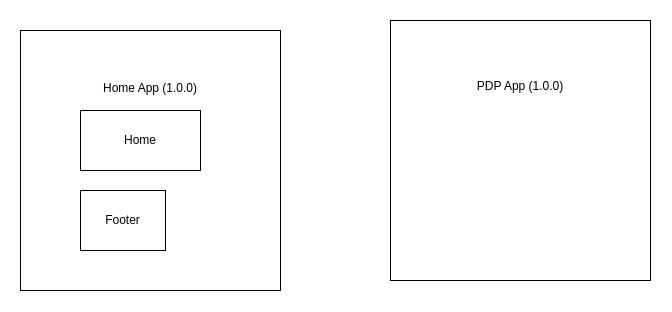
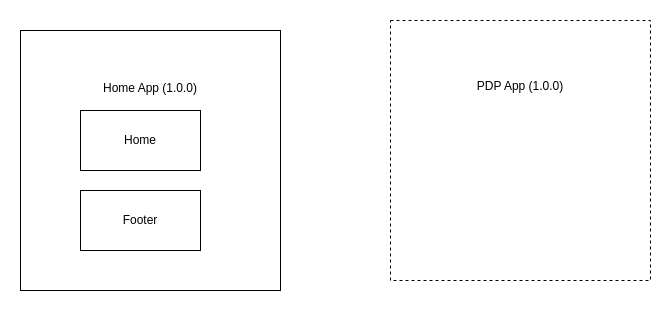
(521, 151) -> (521, 151)
(123, 221) -> (141, 221)
